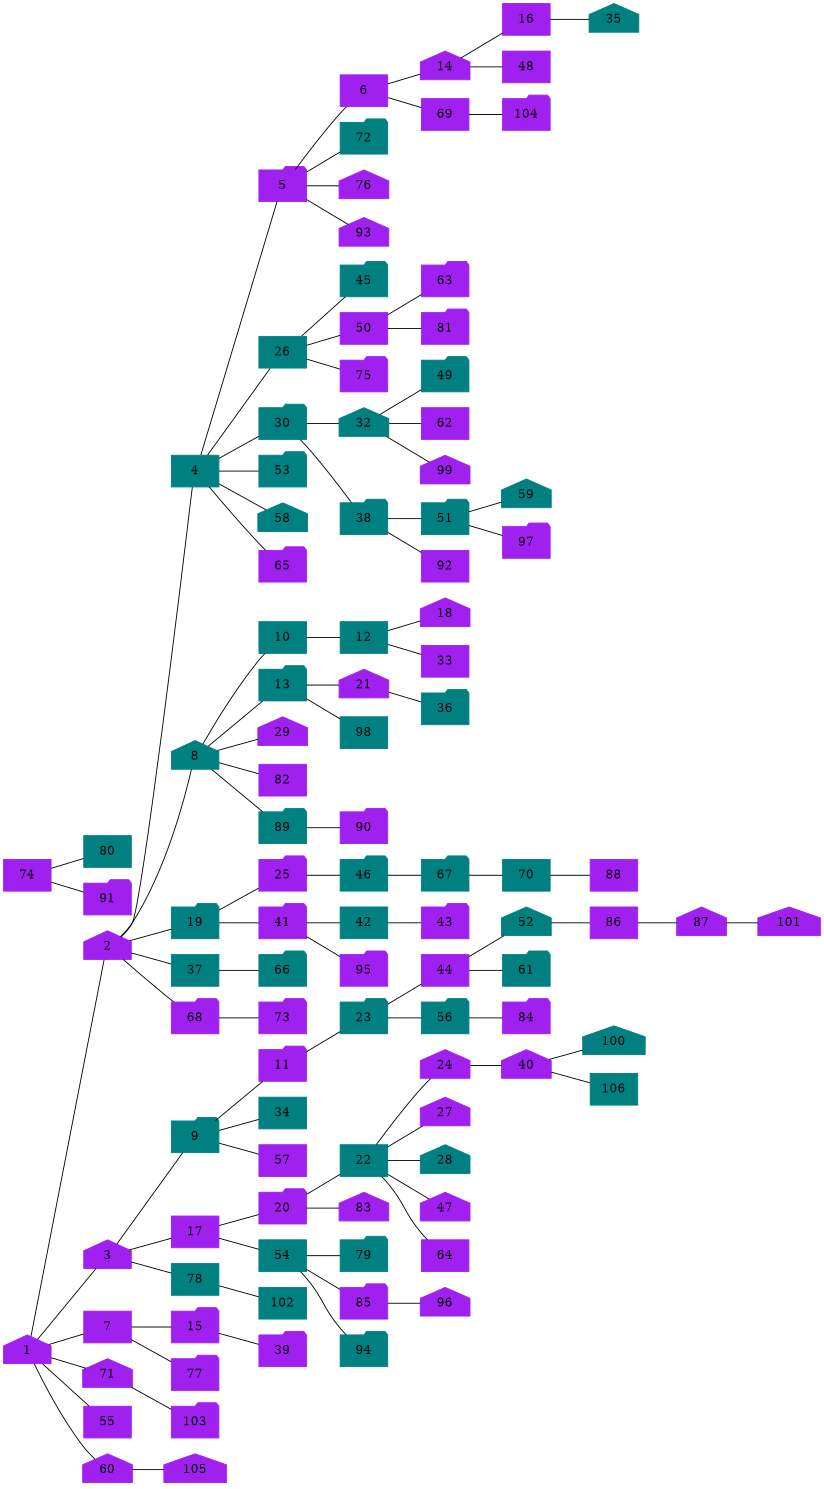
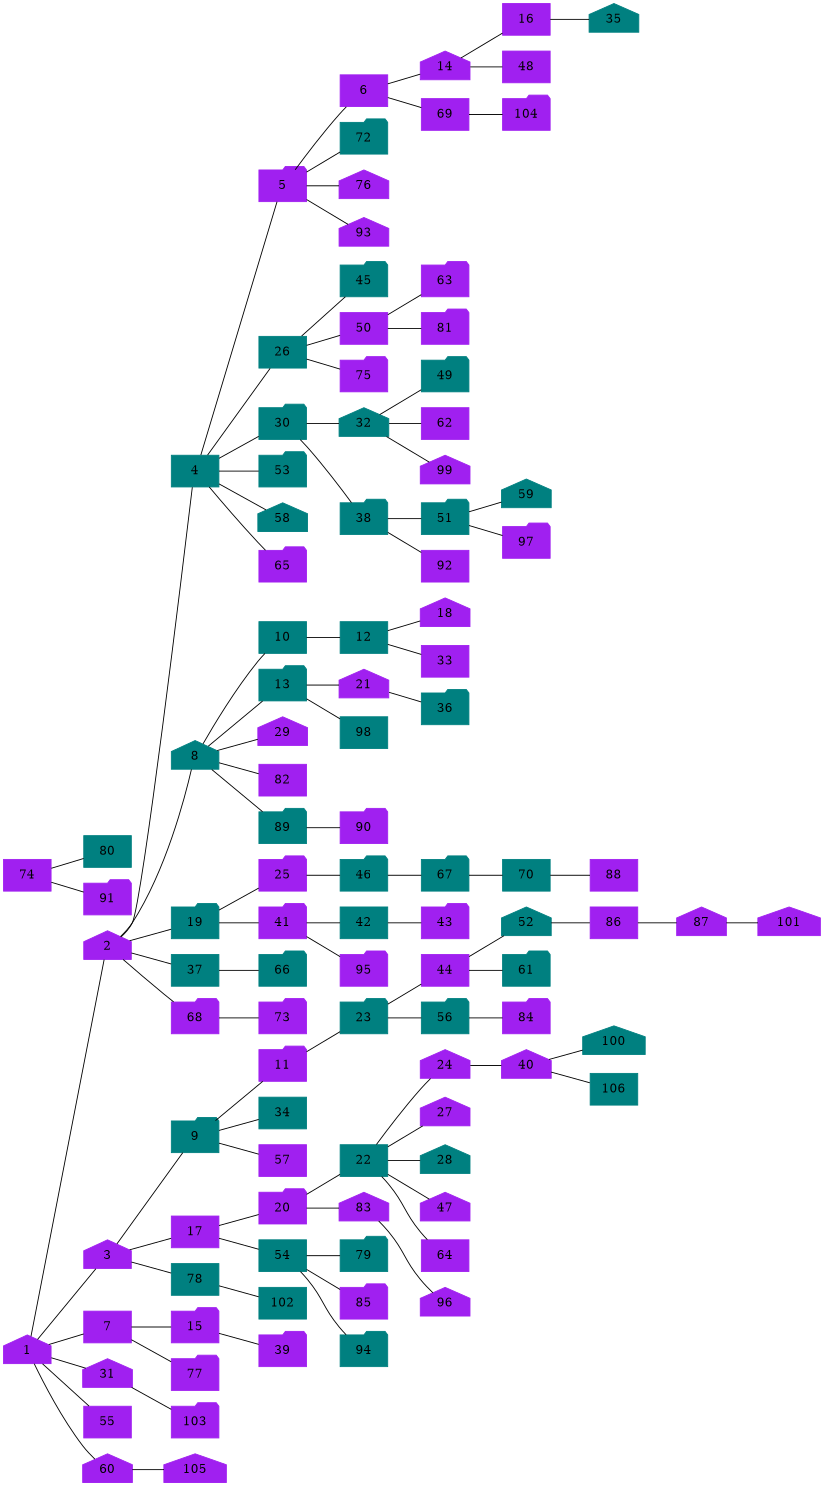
(404, 1303) -> (405, 1257)
(108, 1375) -> (108, 1375)
